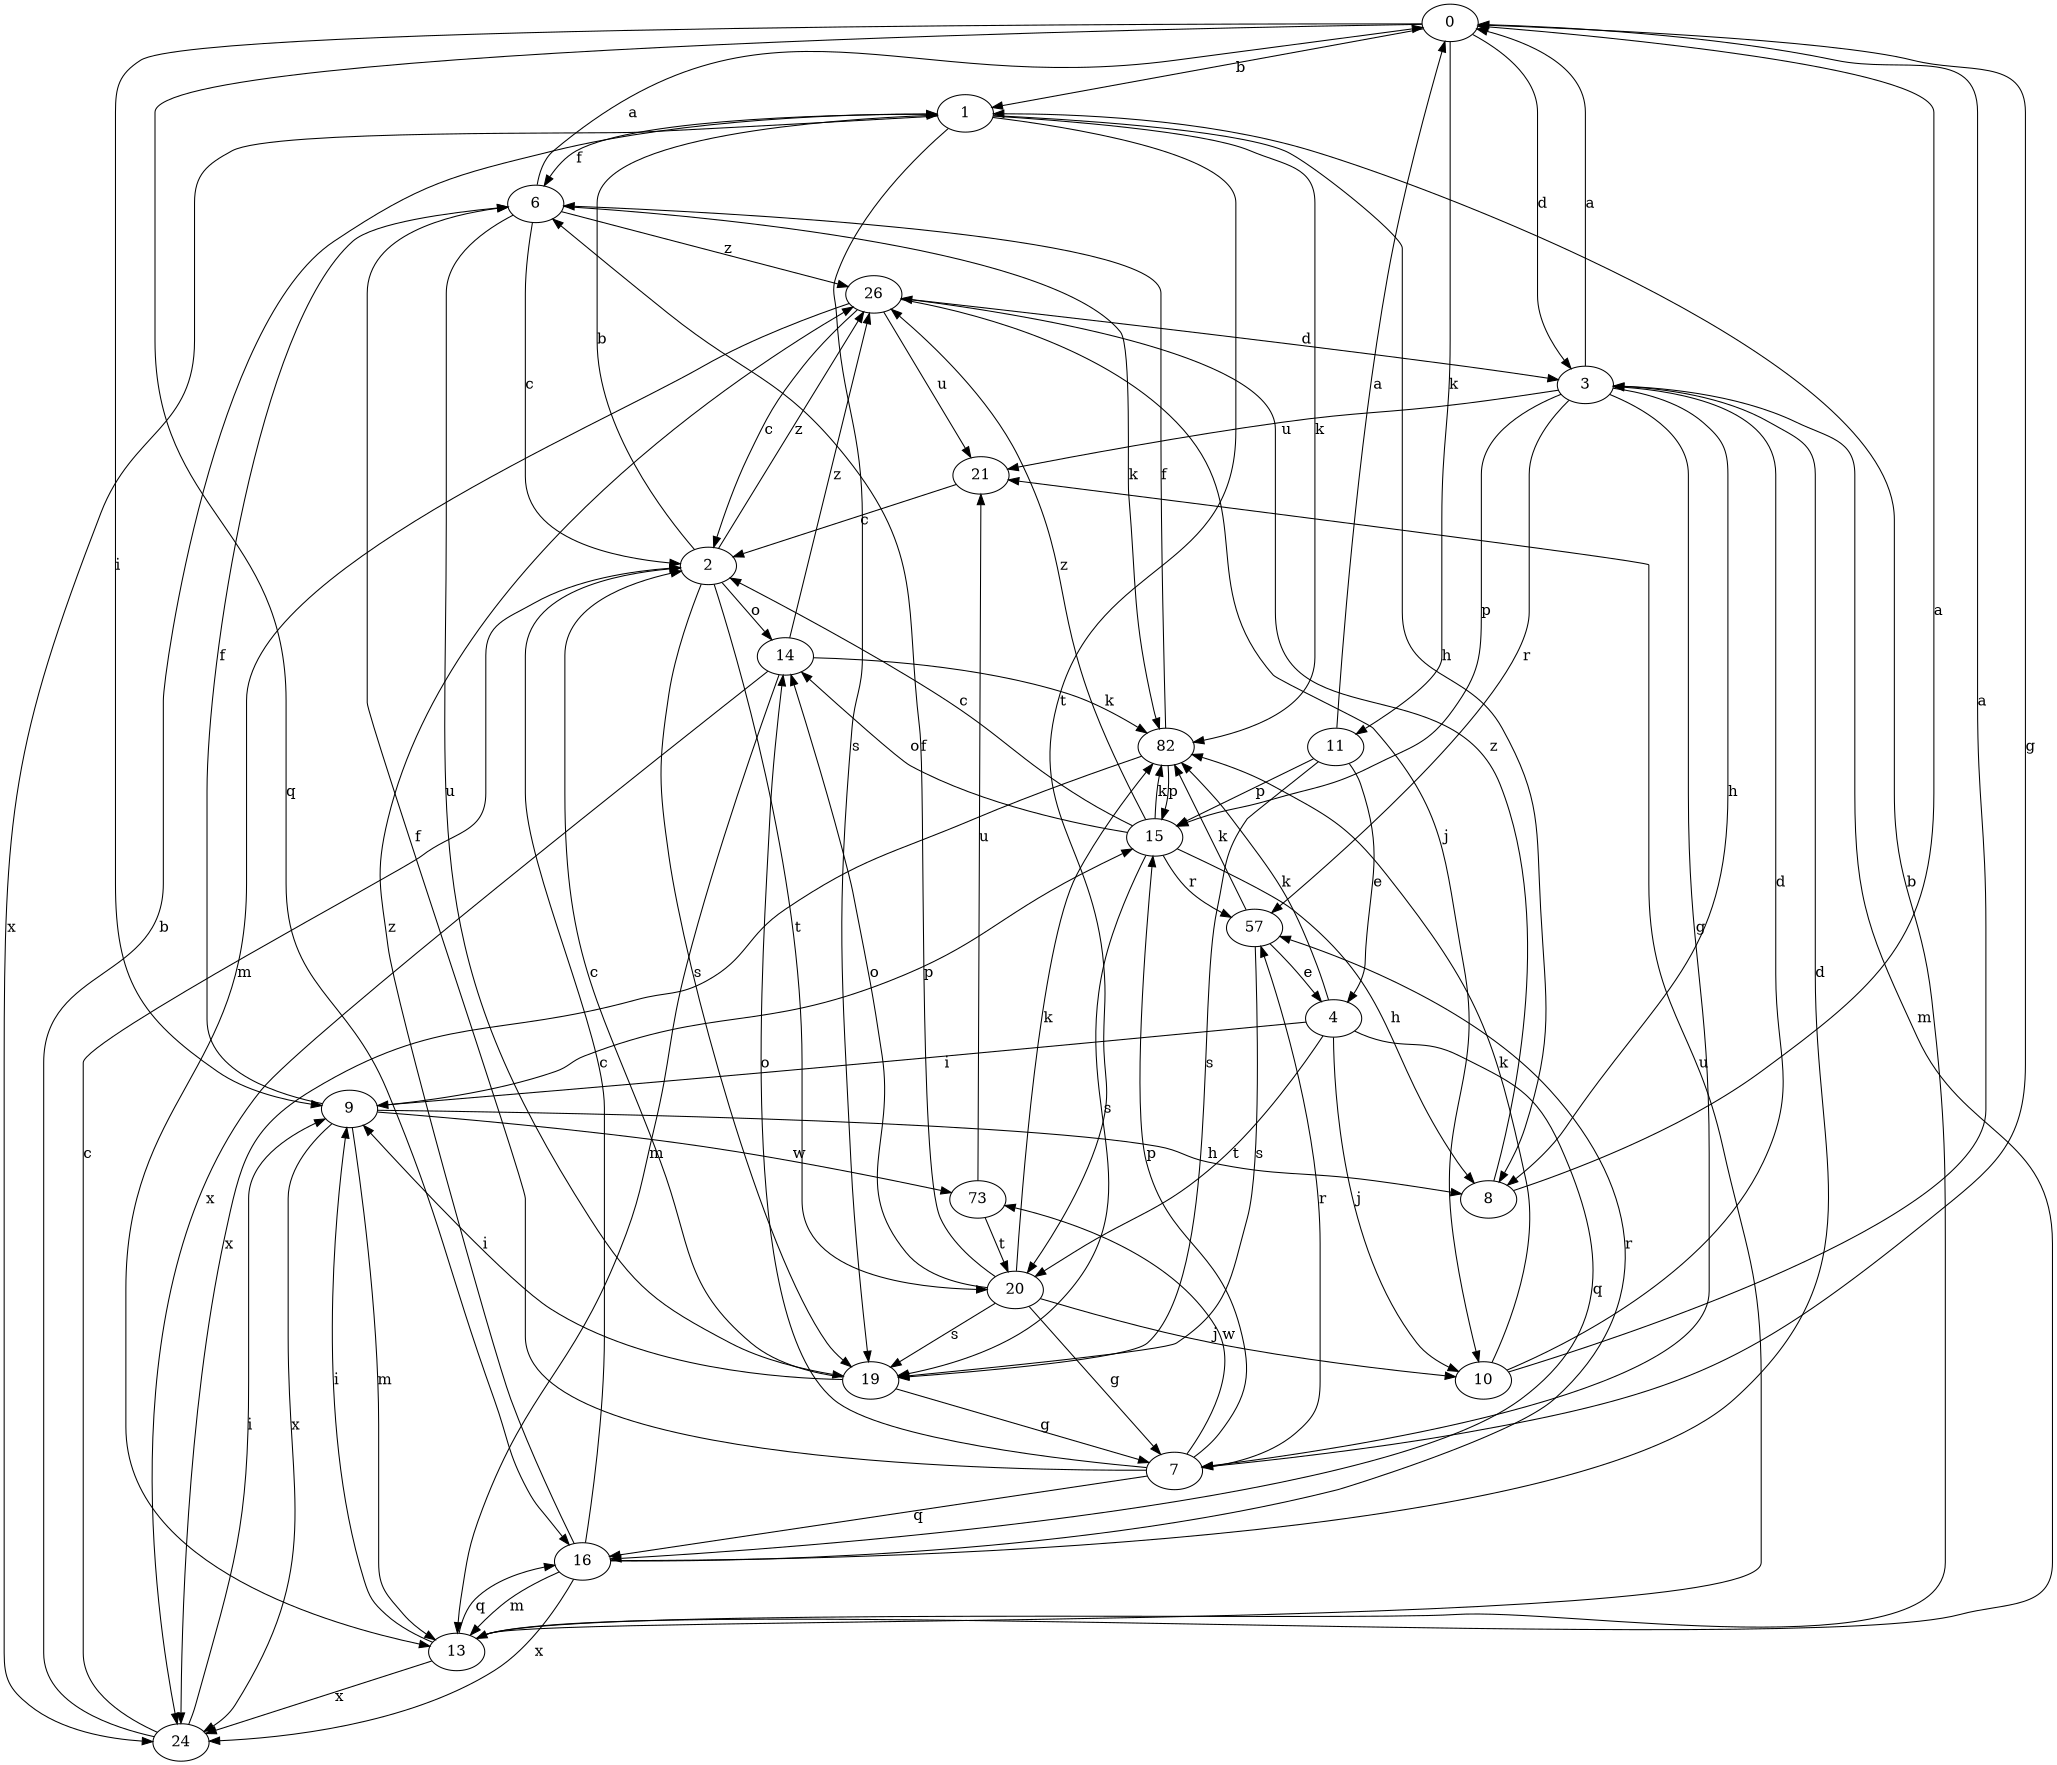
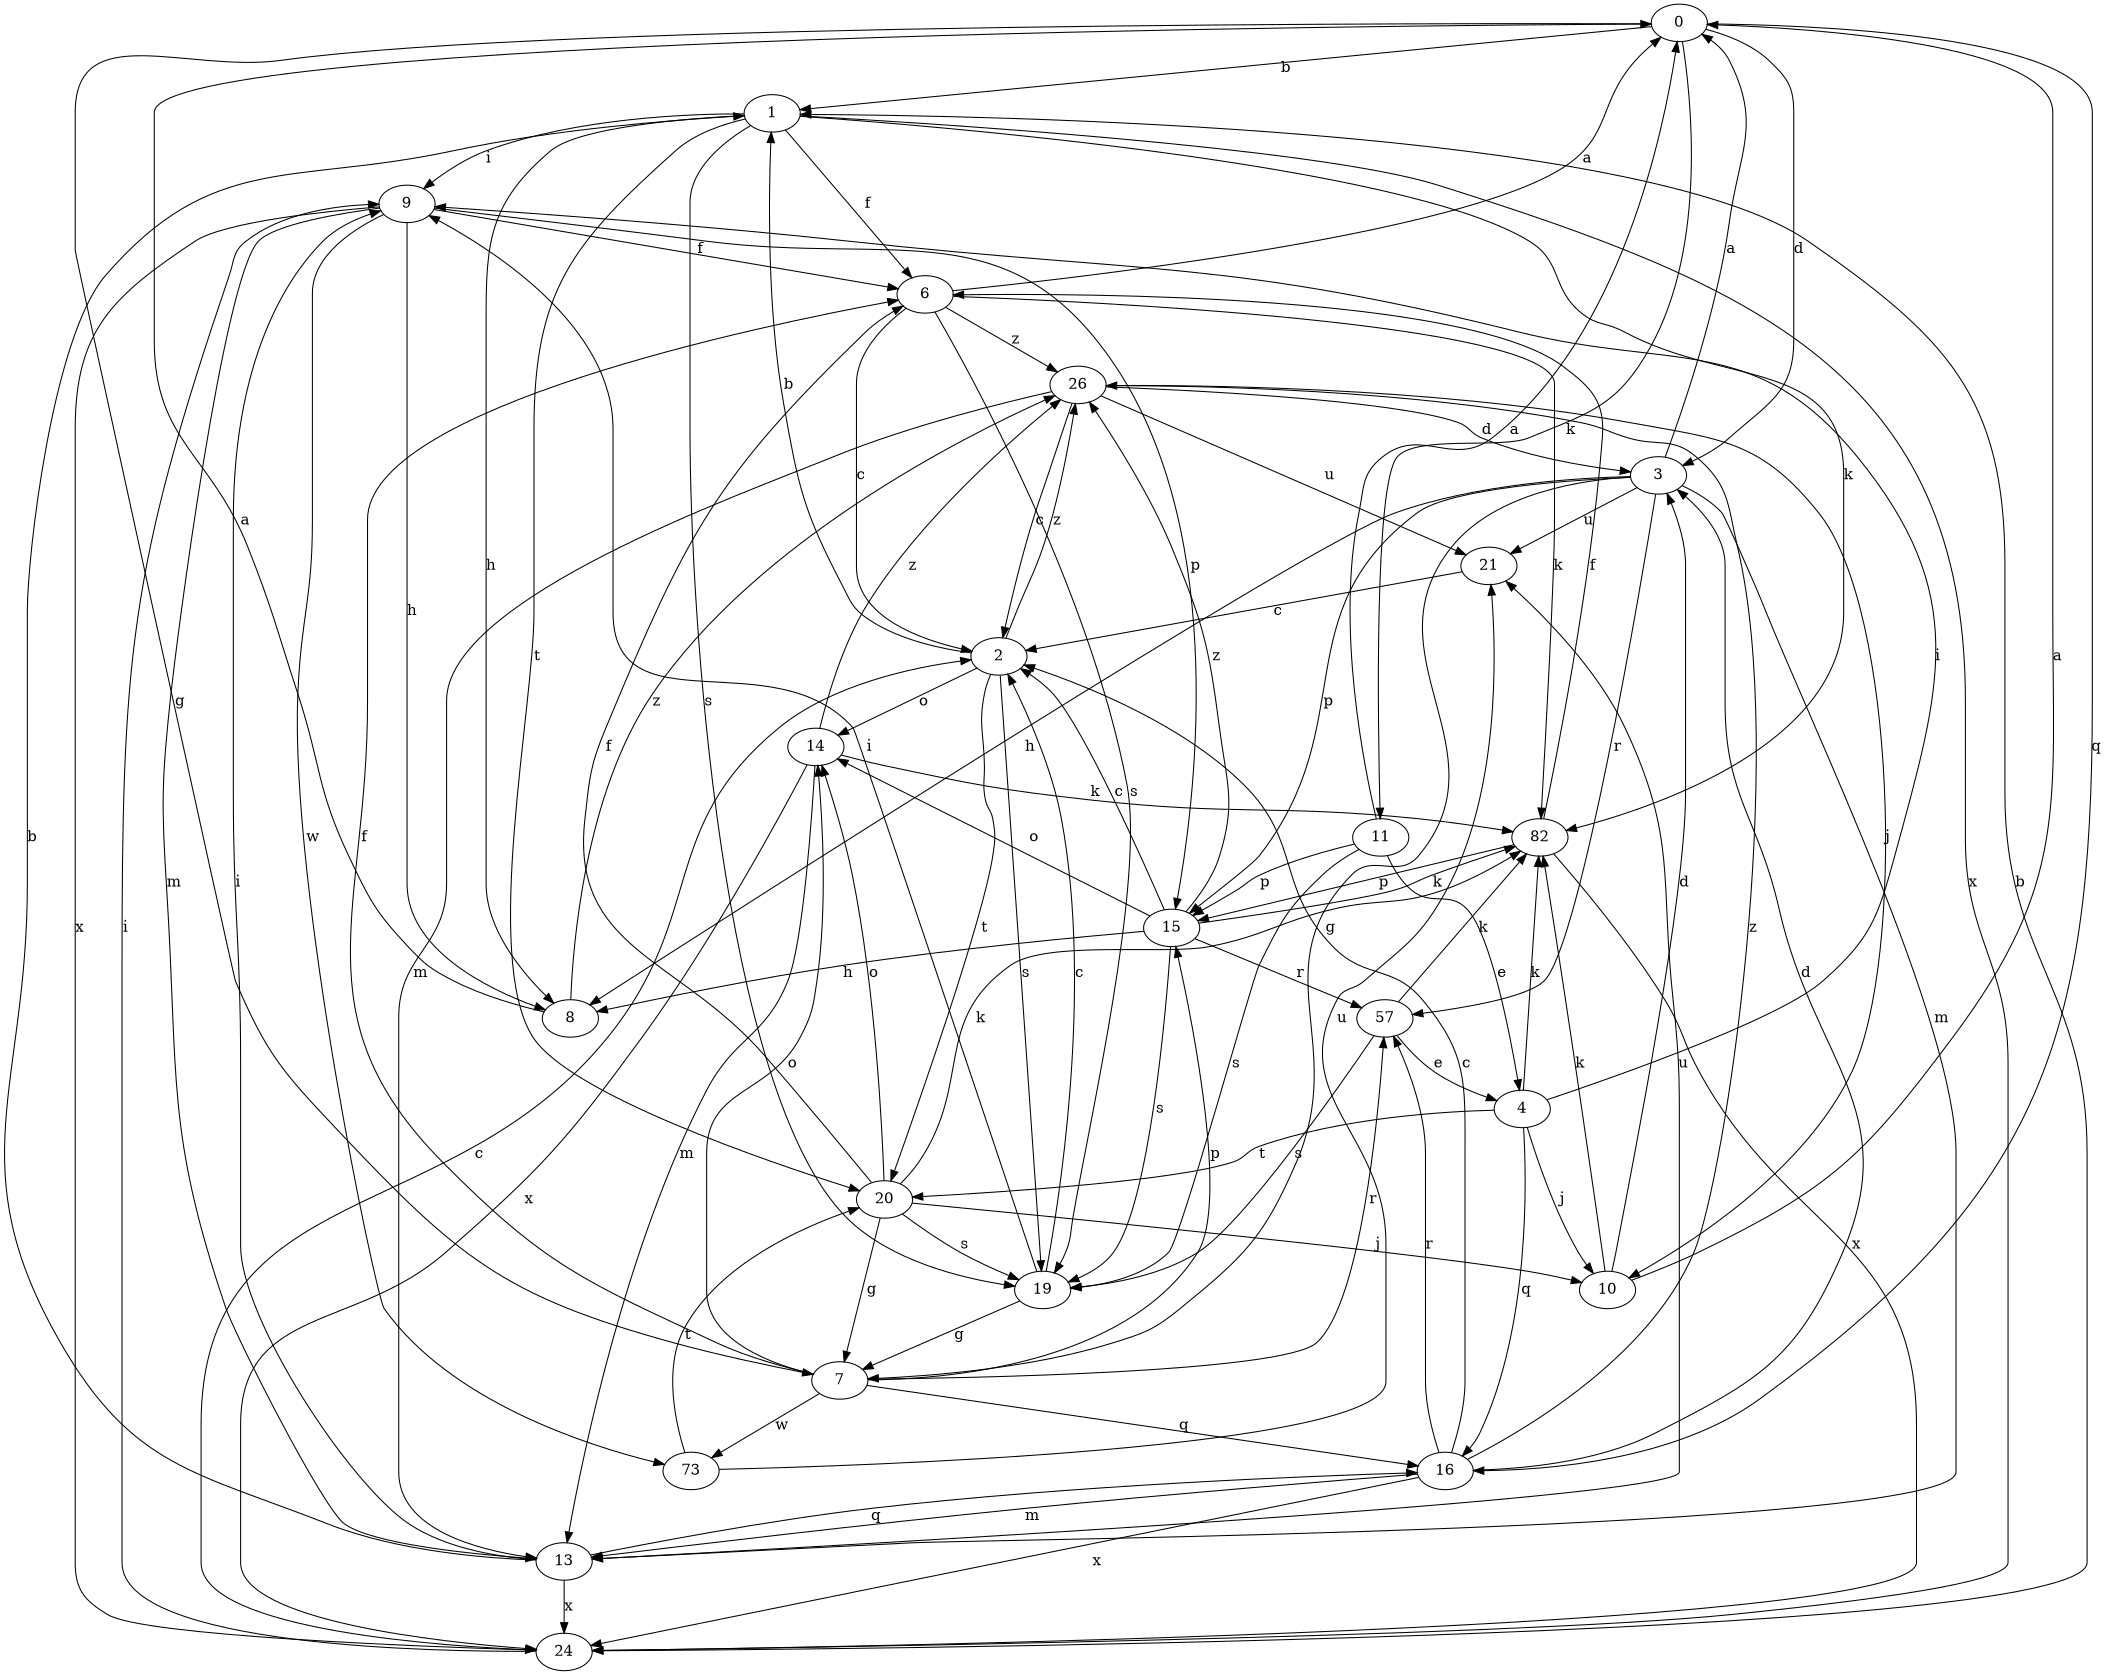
(202, 49) -> (583, 126)
(450, 792) -> (1134, 792)
